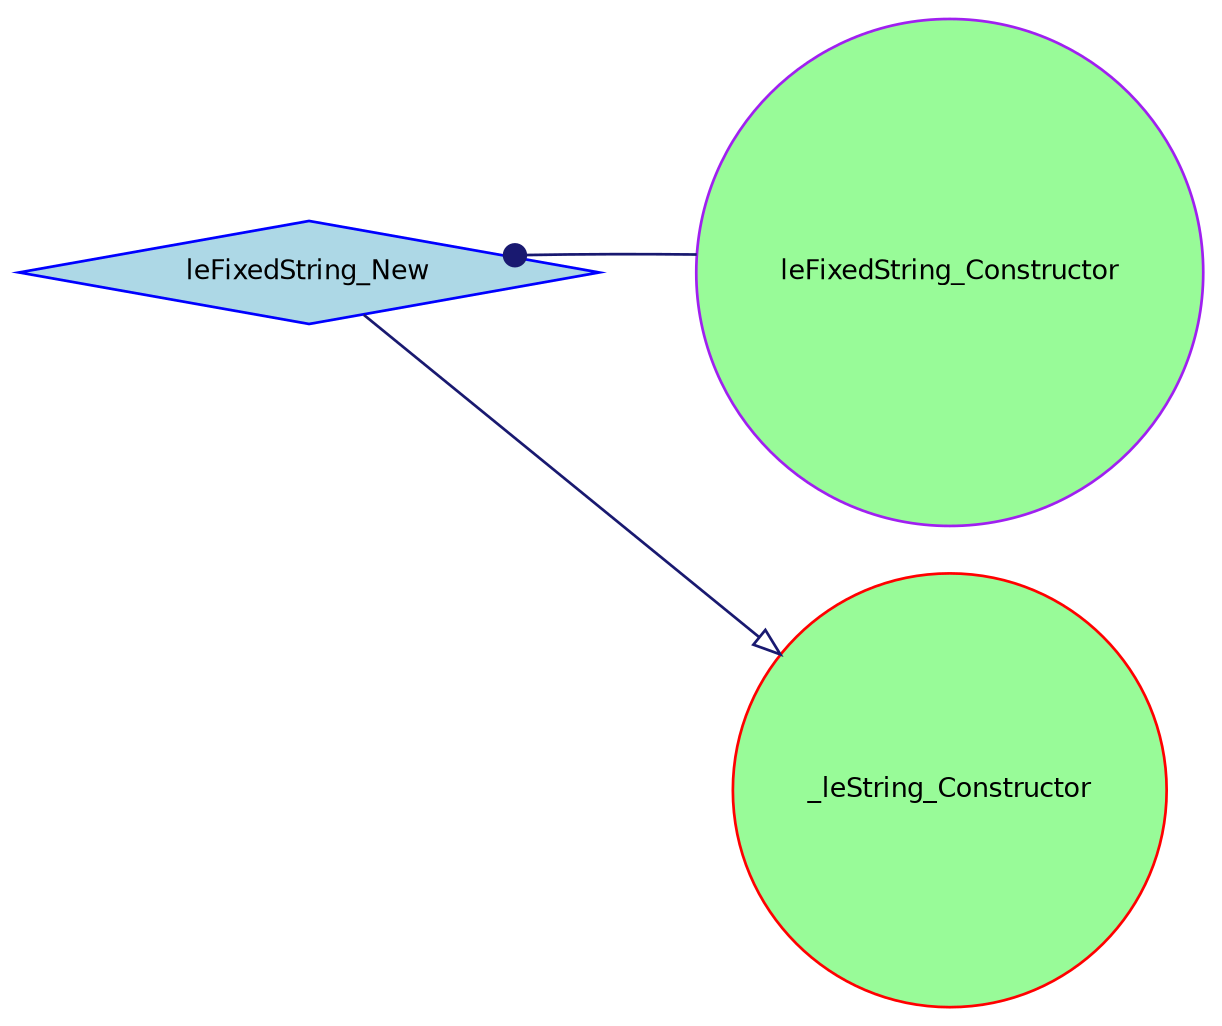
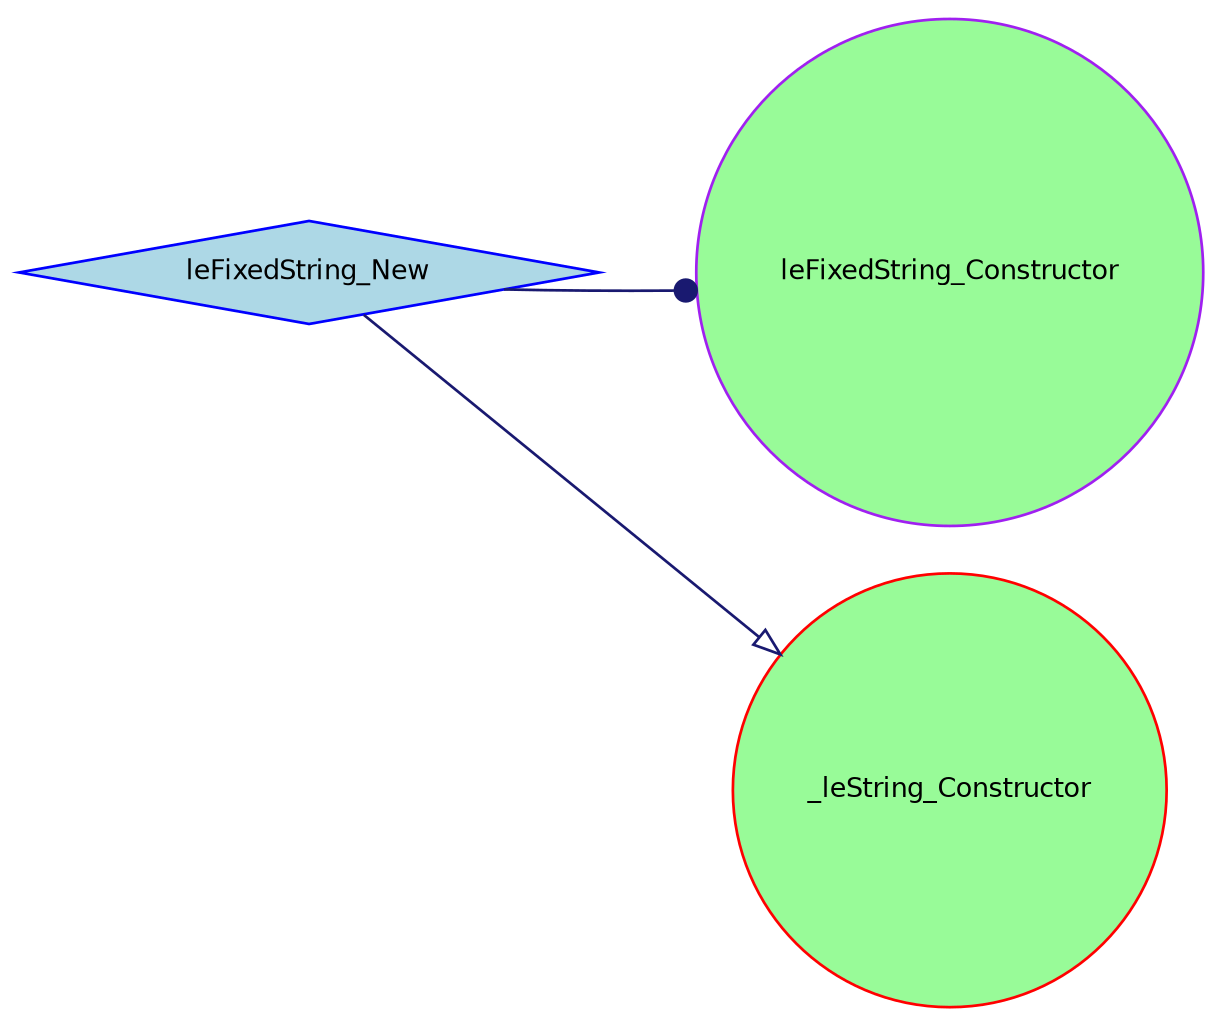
(612, 254) -> (589, 291)
